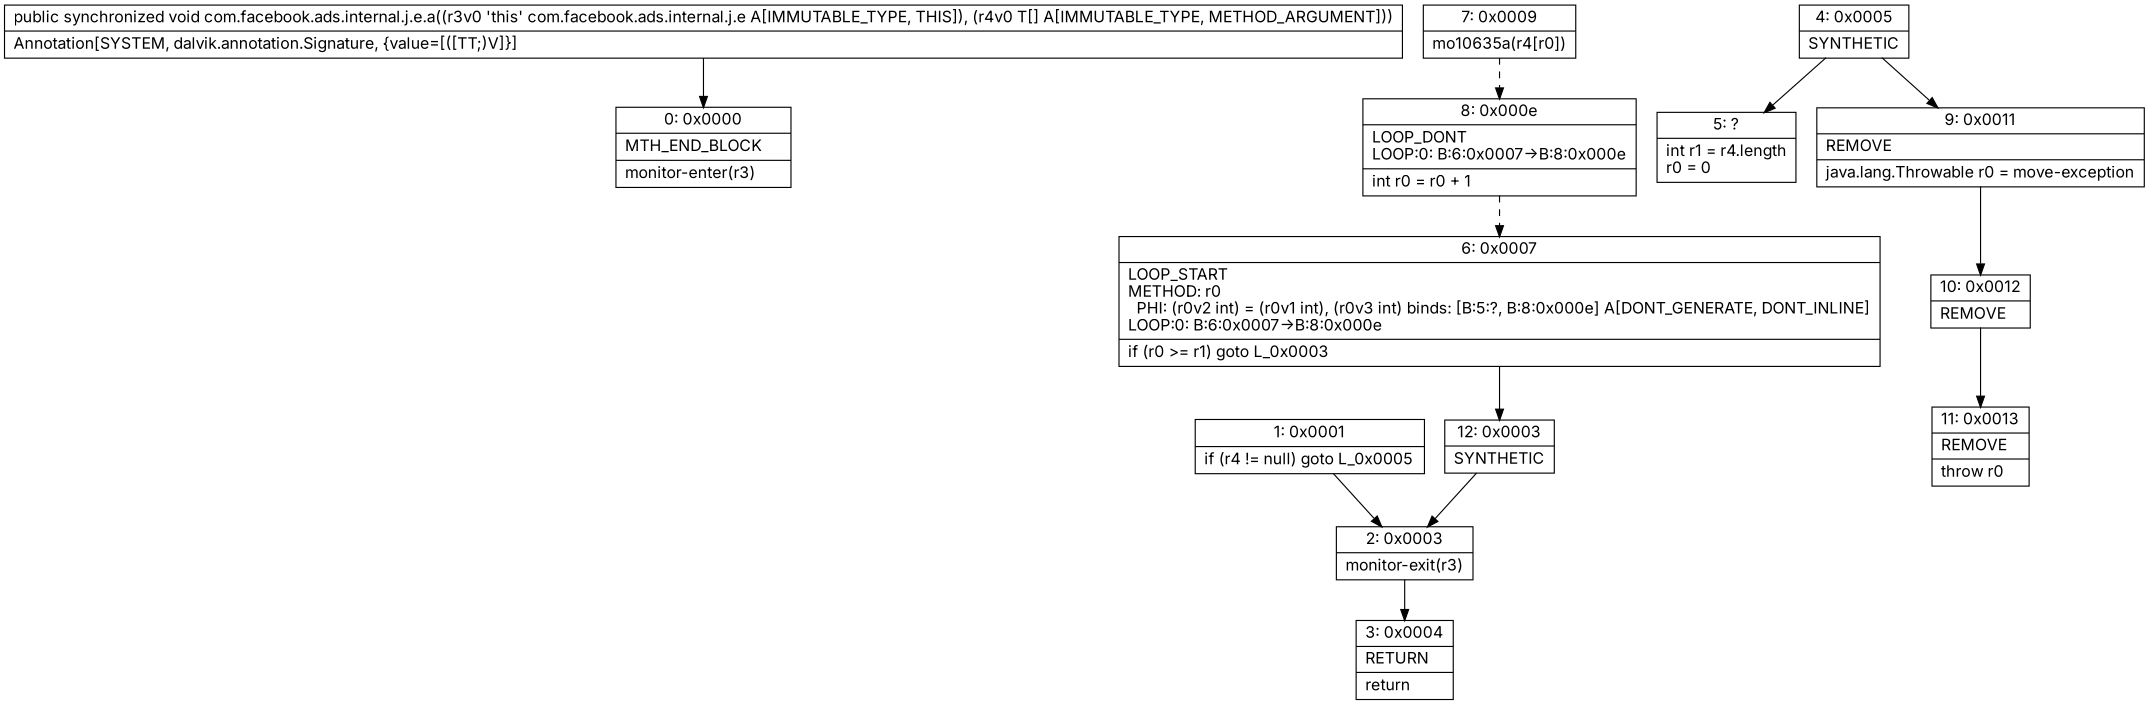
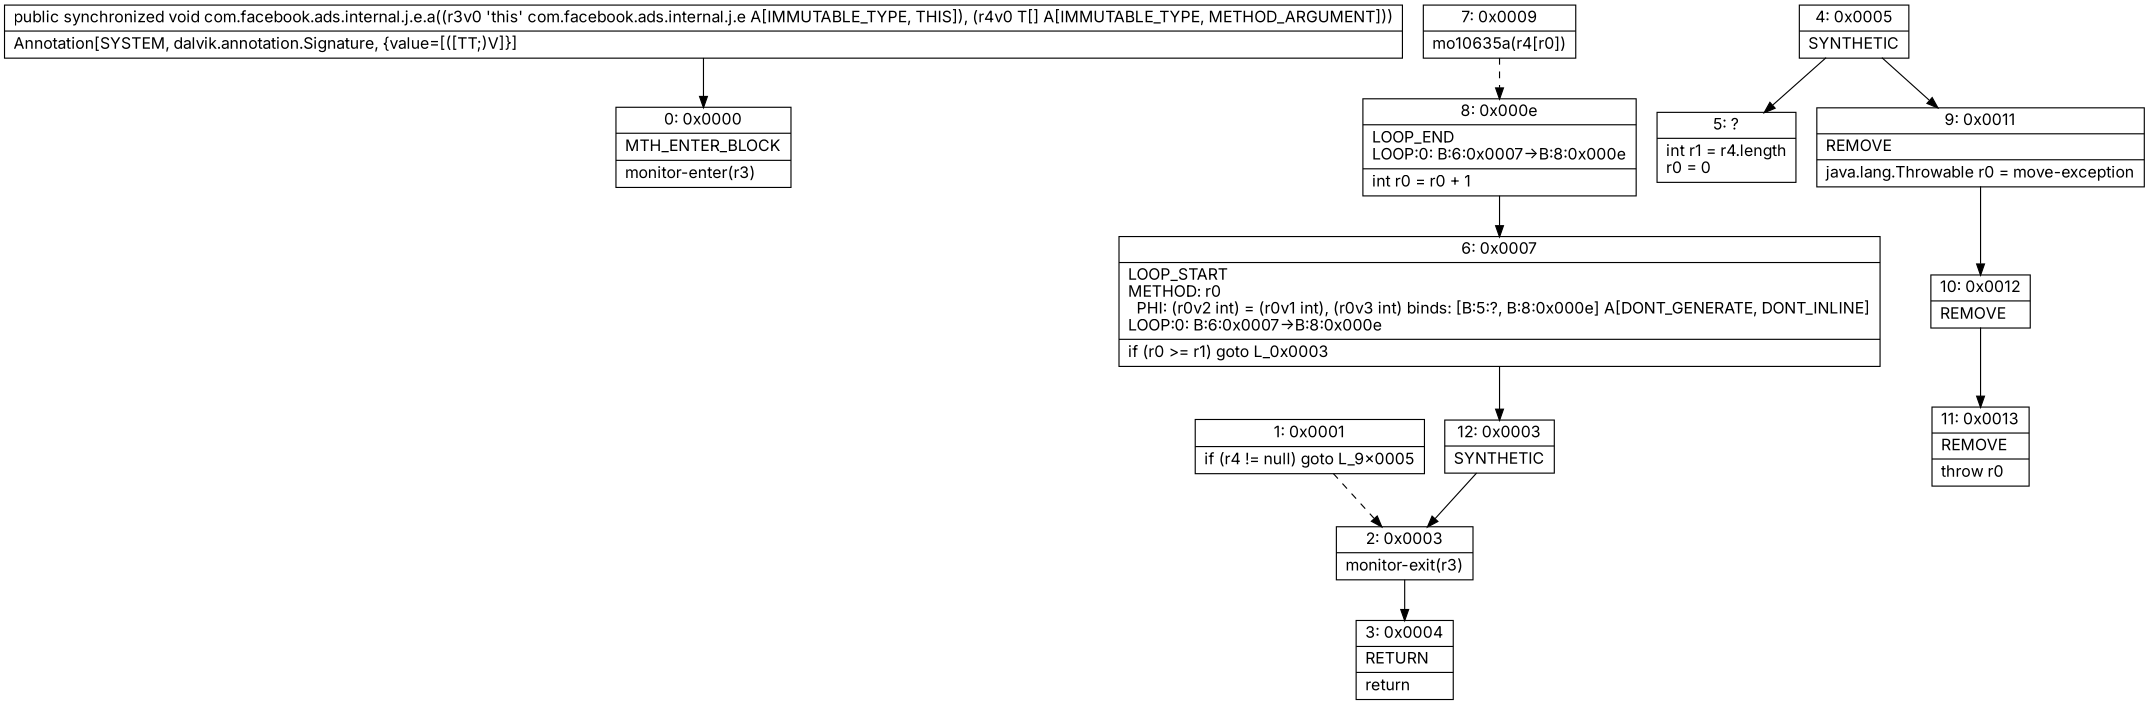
(1420, 138) -> (1413, 138)
(694, 146) -> (703, 146)
(1500, 211) -> (1500, 211)
(1309, 460) -> (1310, 460)
(1354, 496) -> (1354, 496)
